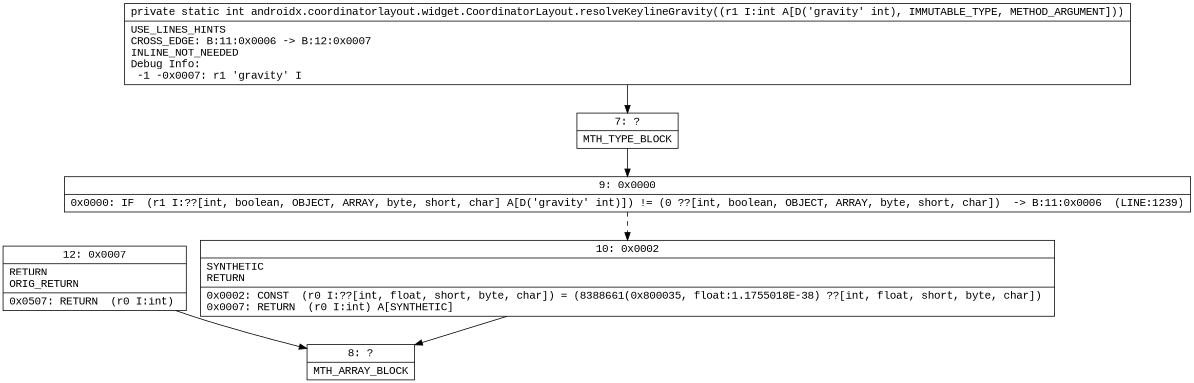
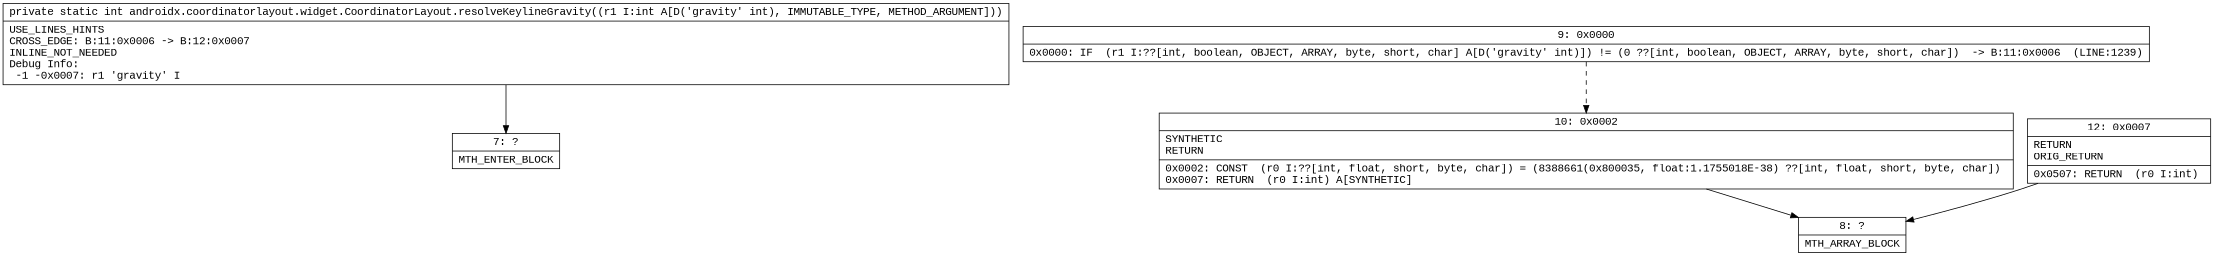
(628, 139) -> (506, 159)
(628, 159) -> none
